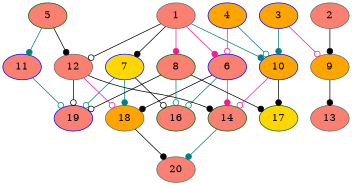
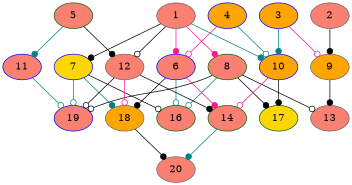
none -> (274, 91)
